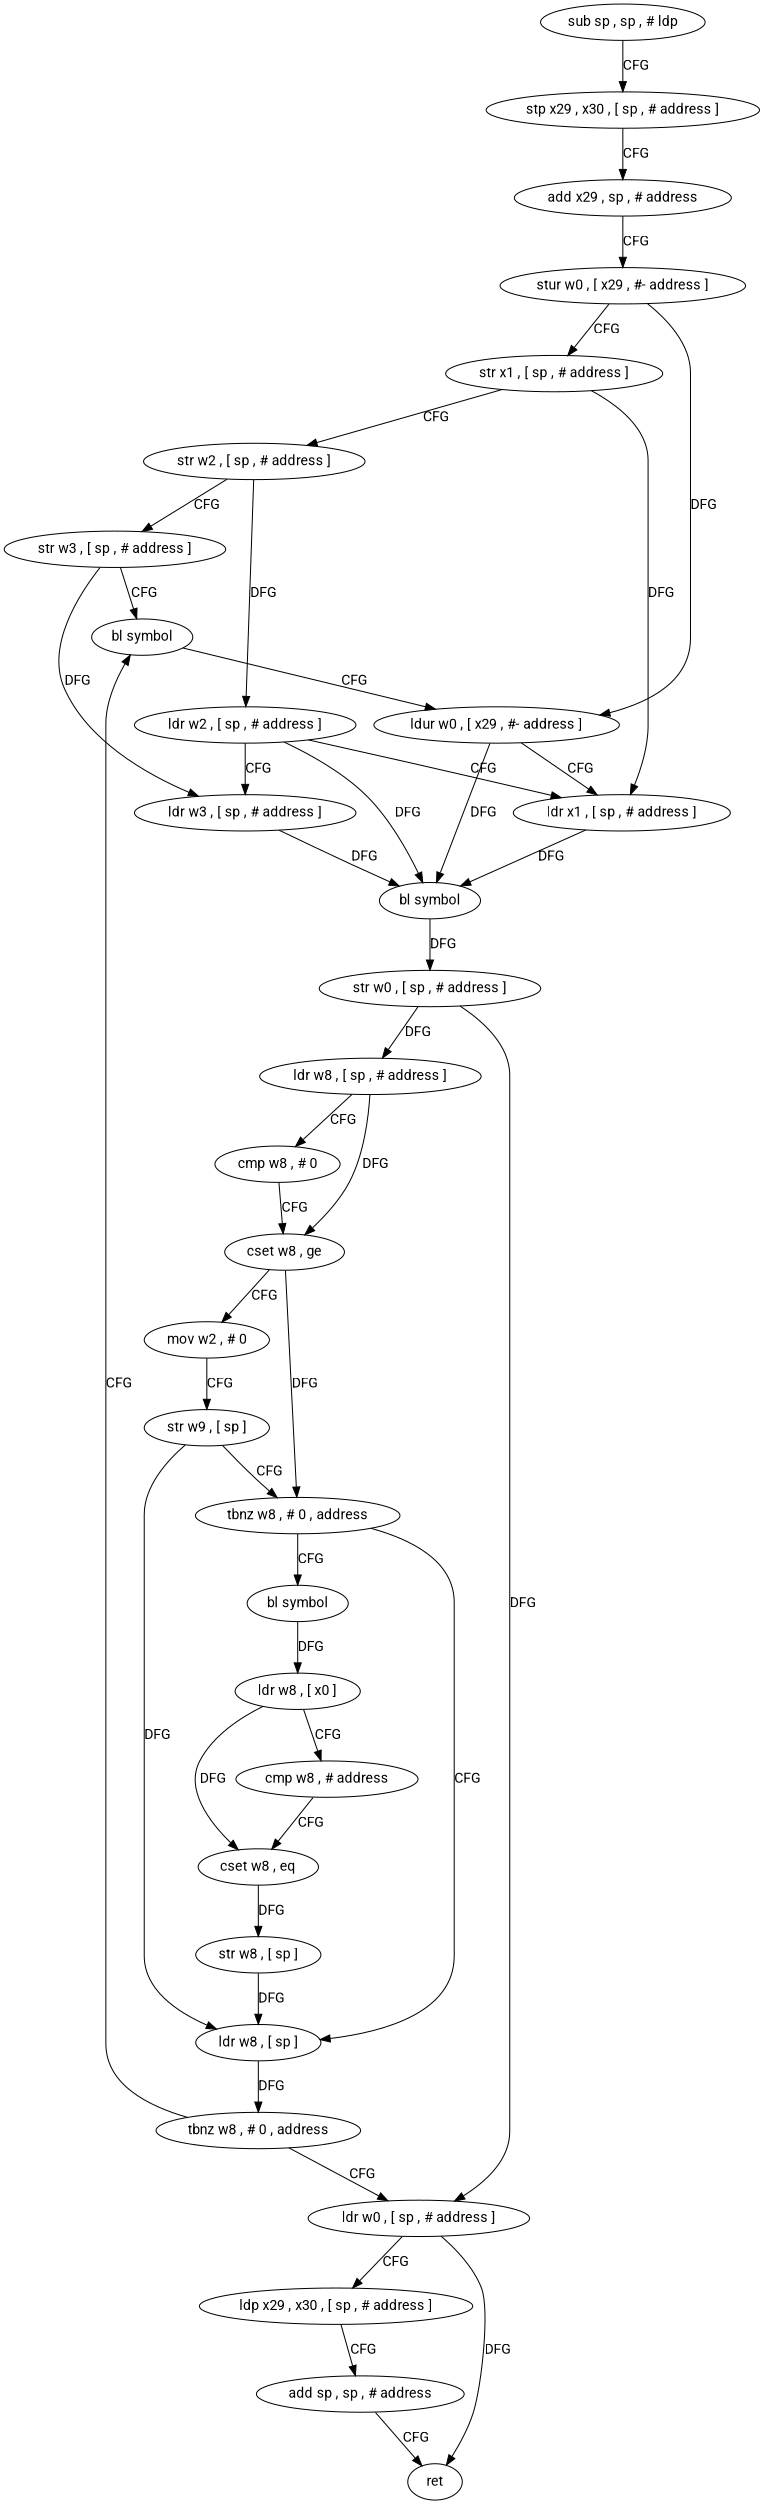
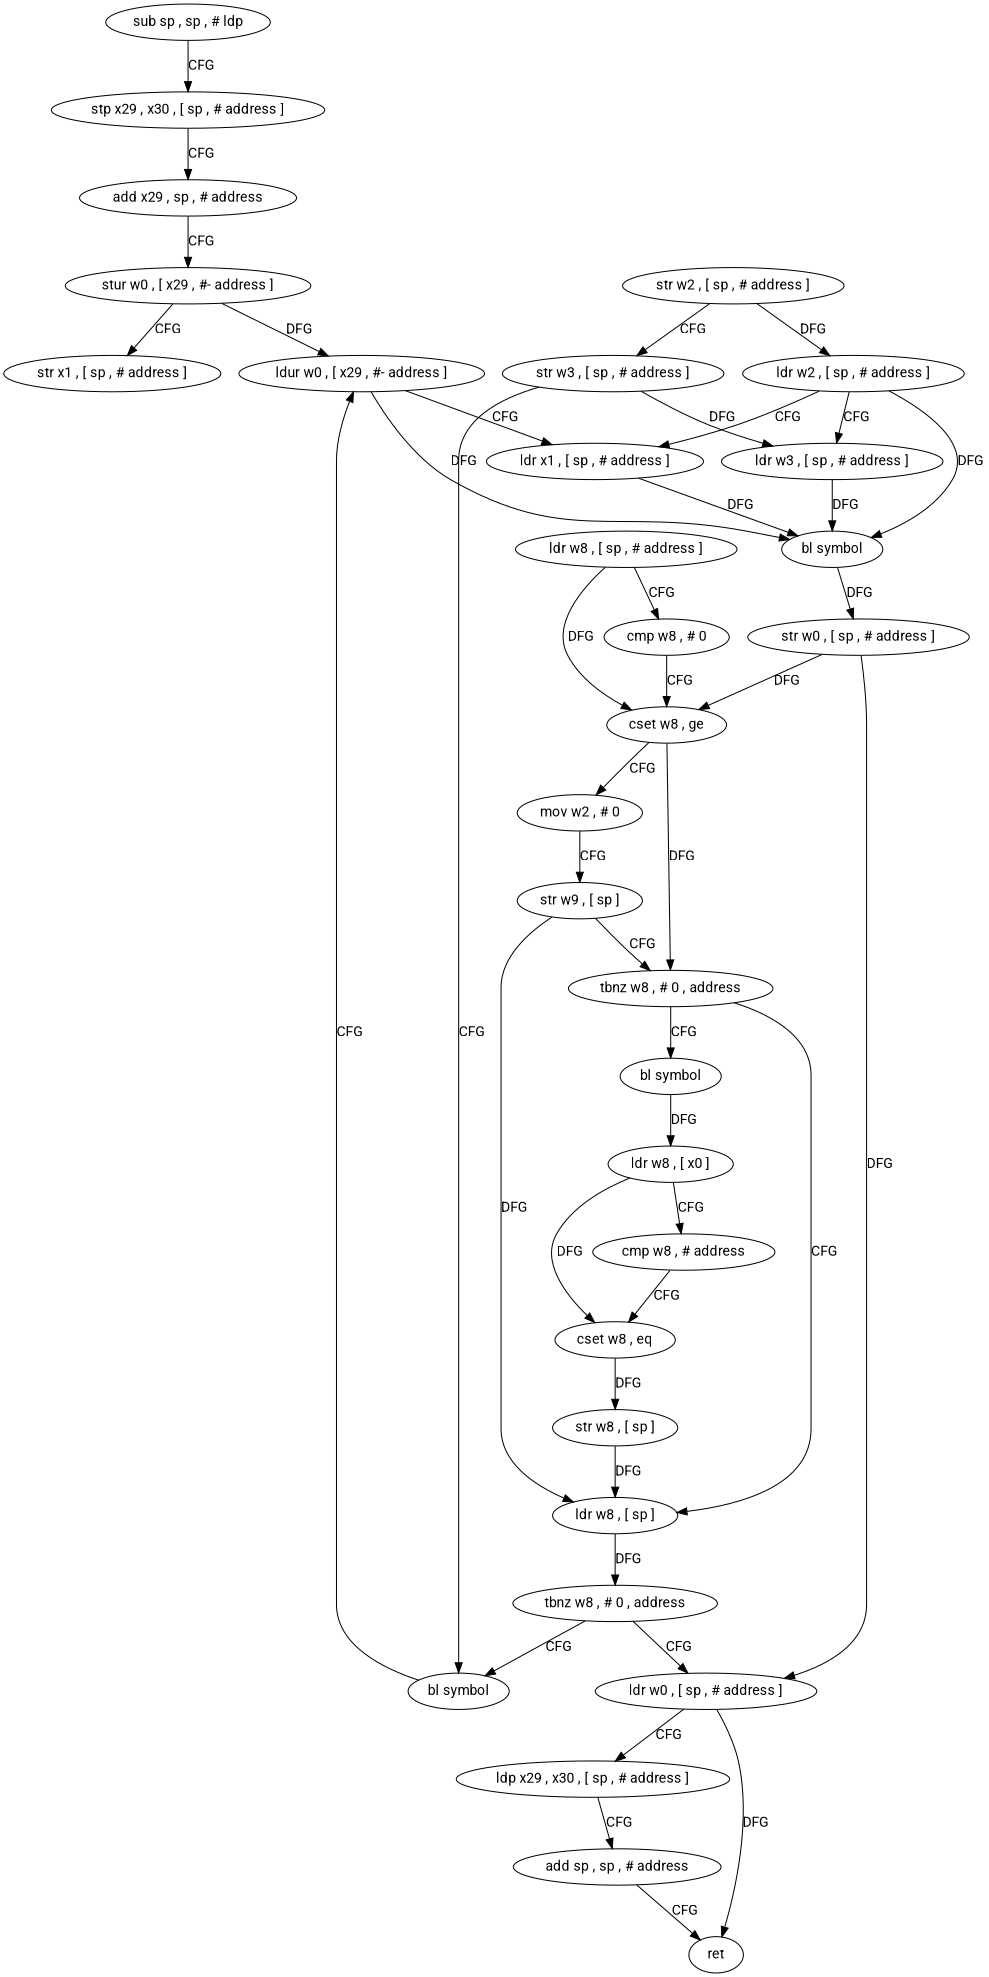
(409, 416) -> none
(648, 577) -> none
(403, 1028) -> (765, 680)
